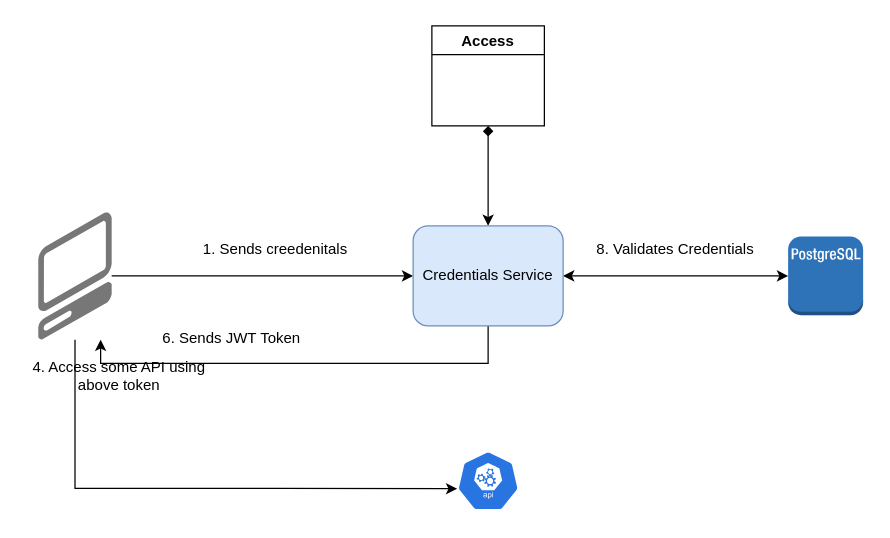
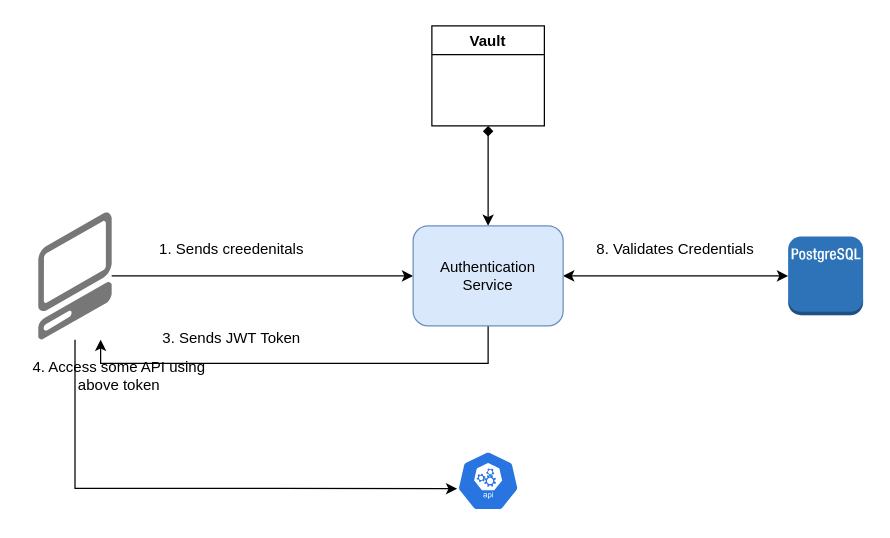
(488, 41) -> (488, 41)
(276, 249) -> (232, 249)
(488, 276) -> (488, 276)
(232, 338) -> (232, 338)
